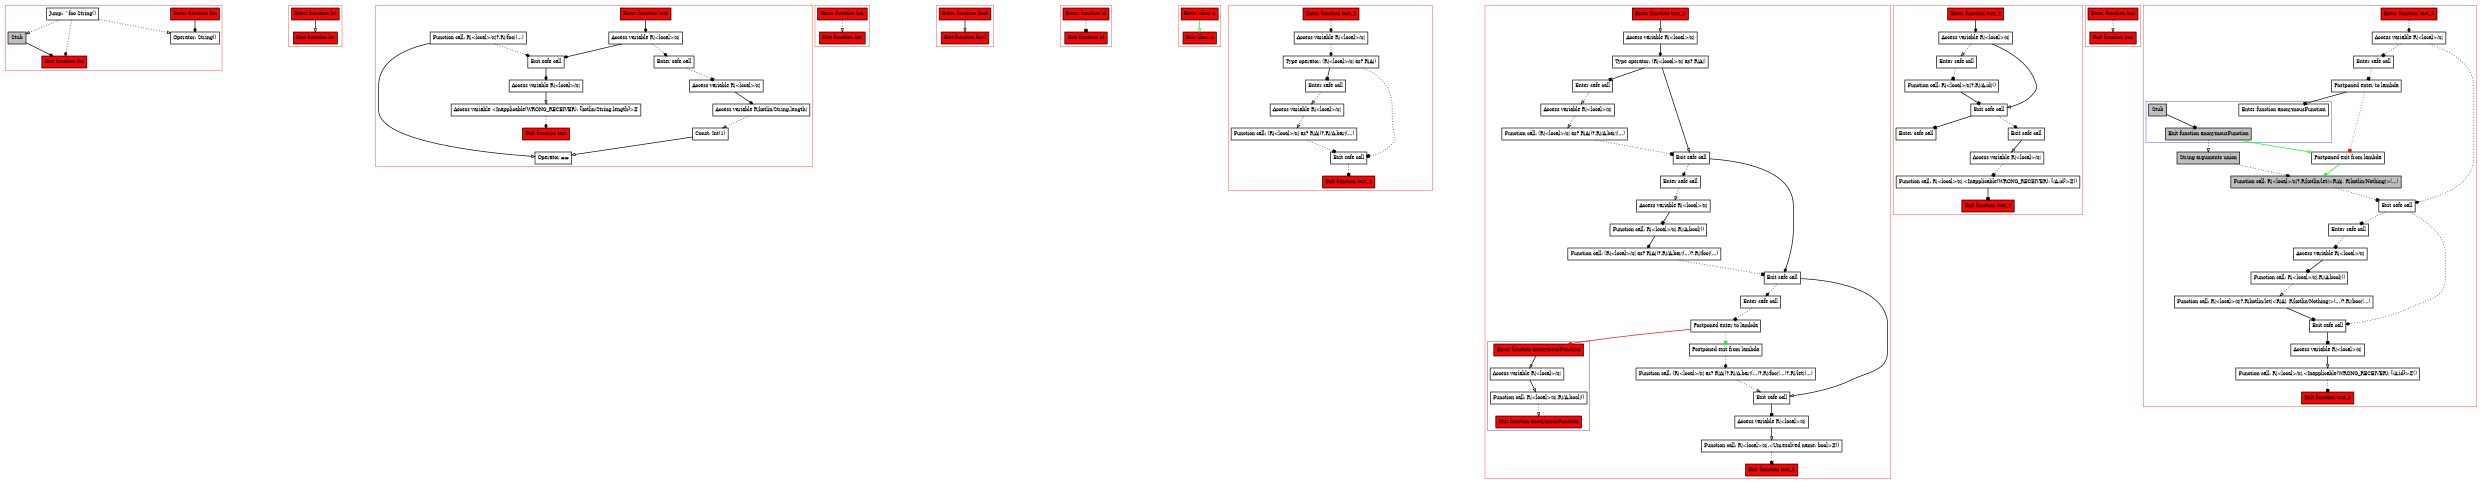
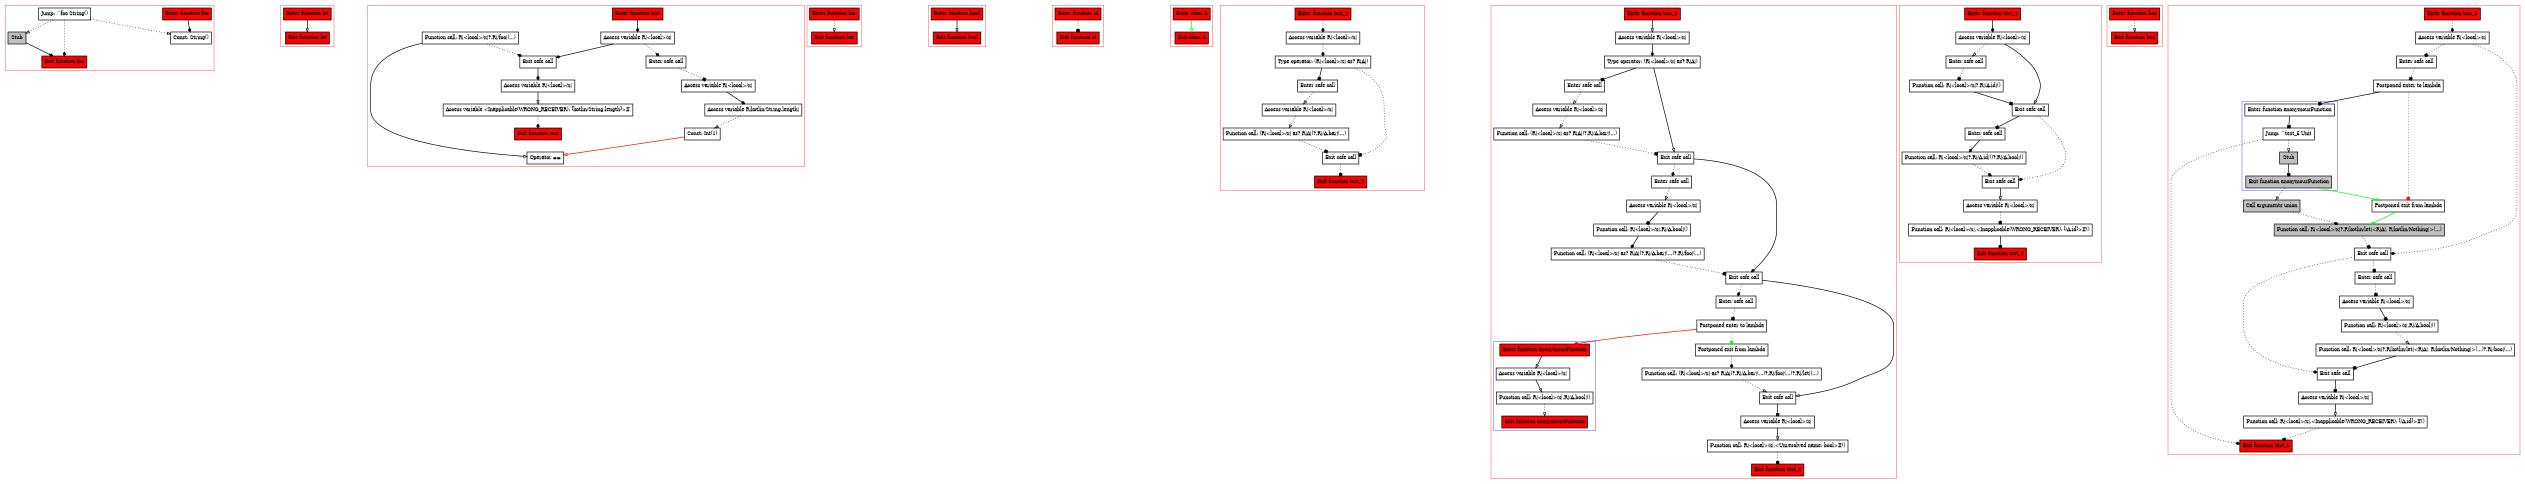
(195, 38) -> (191, 38)
none -> (2289, 134)
(634, 146) -> (626, 146)
none -> (1964, 158)
(2208, 158) -> (2272, 206)
